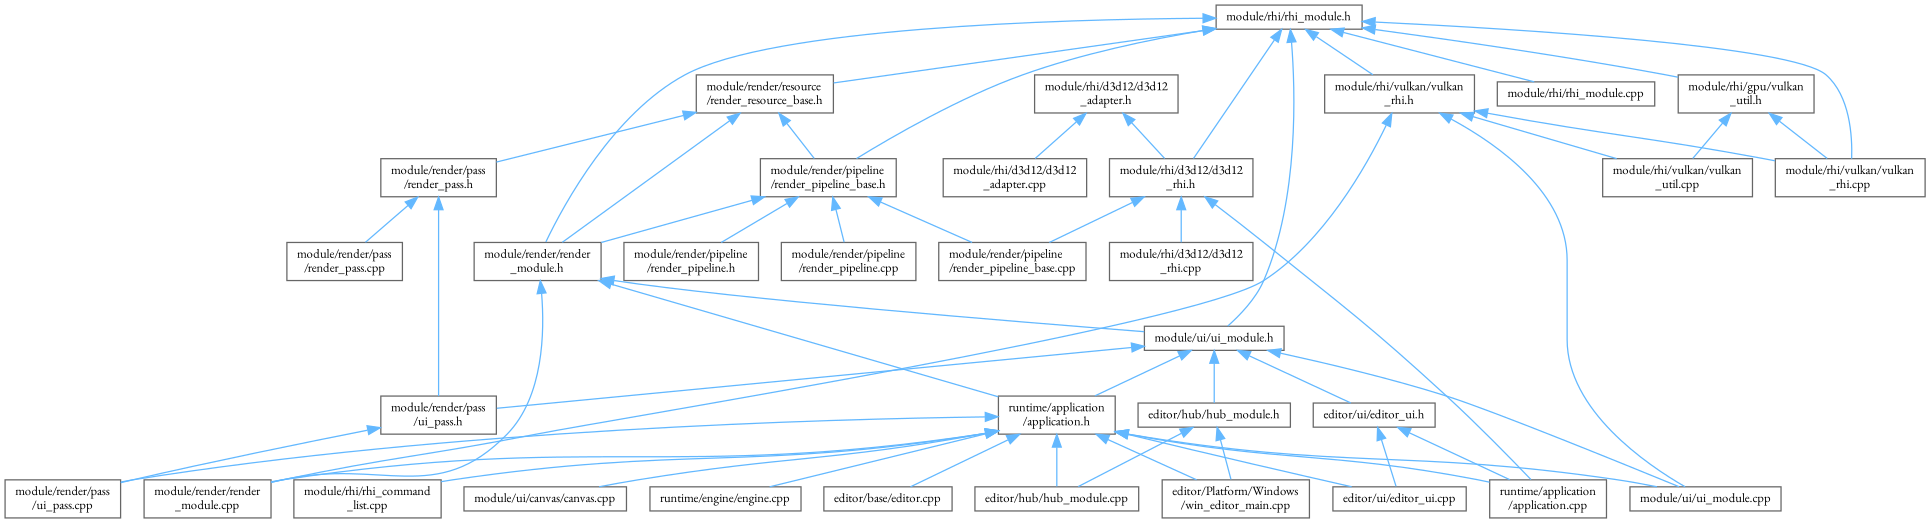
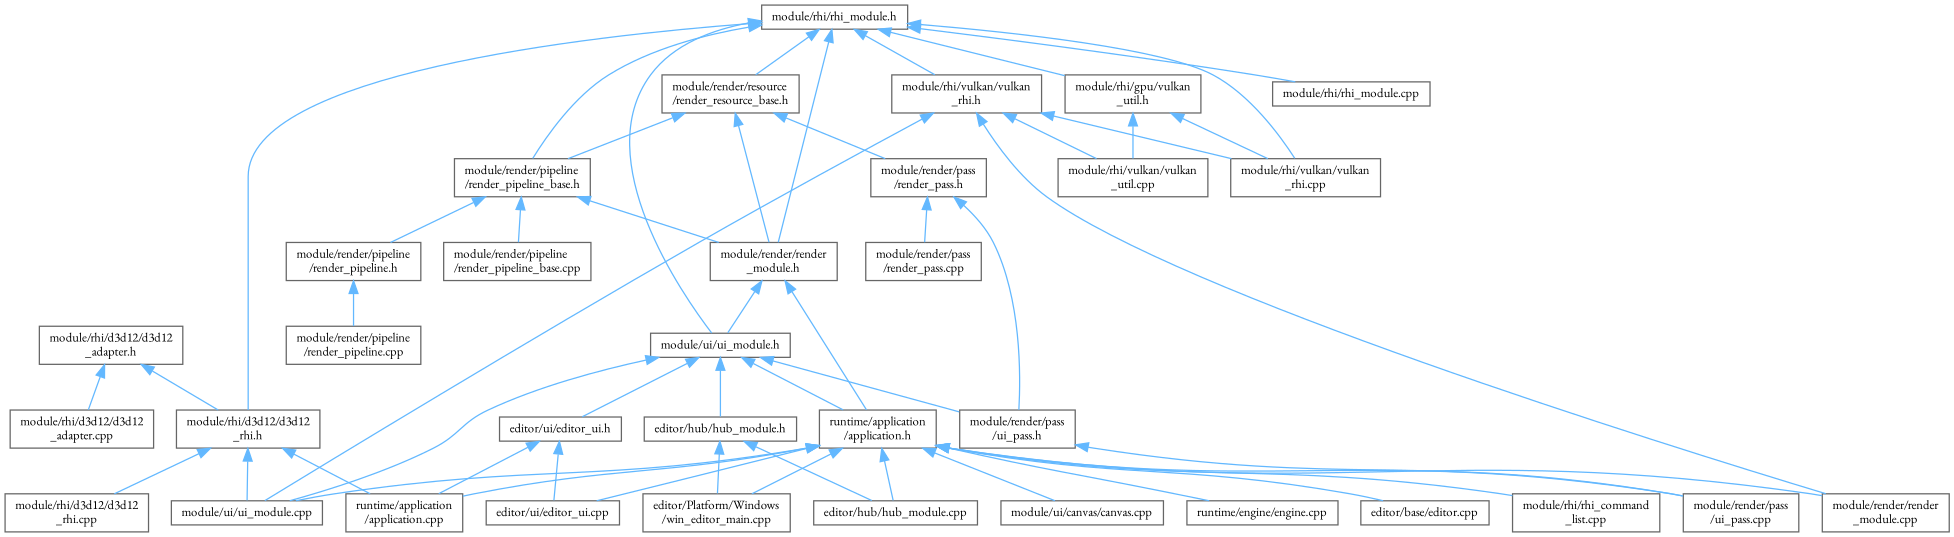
(1091, 222) -> (247, 481)
(840, 226) -> (354, 310)
(449, 471) -> none
